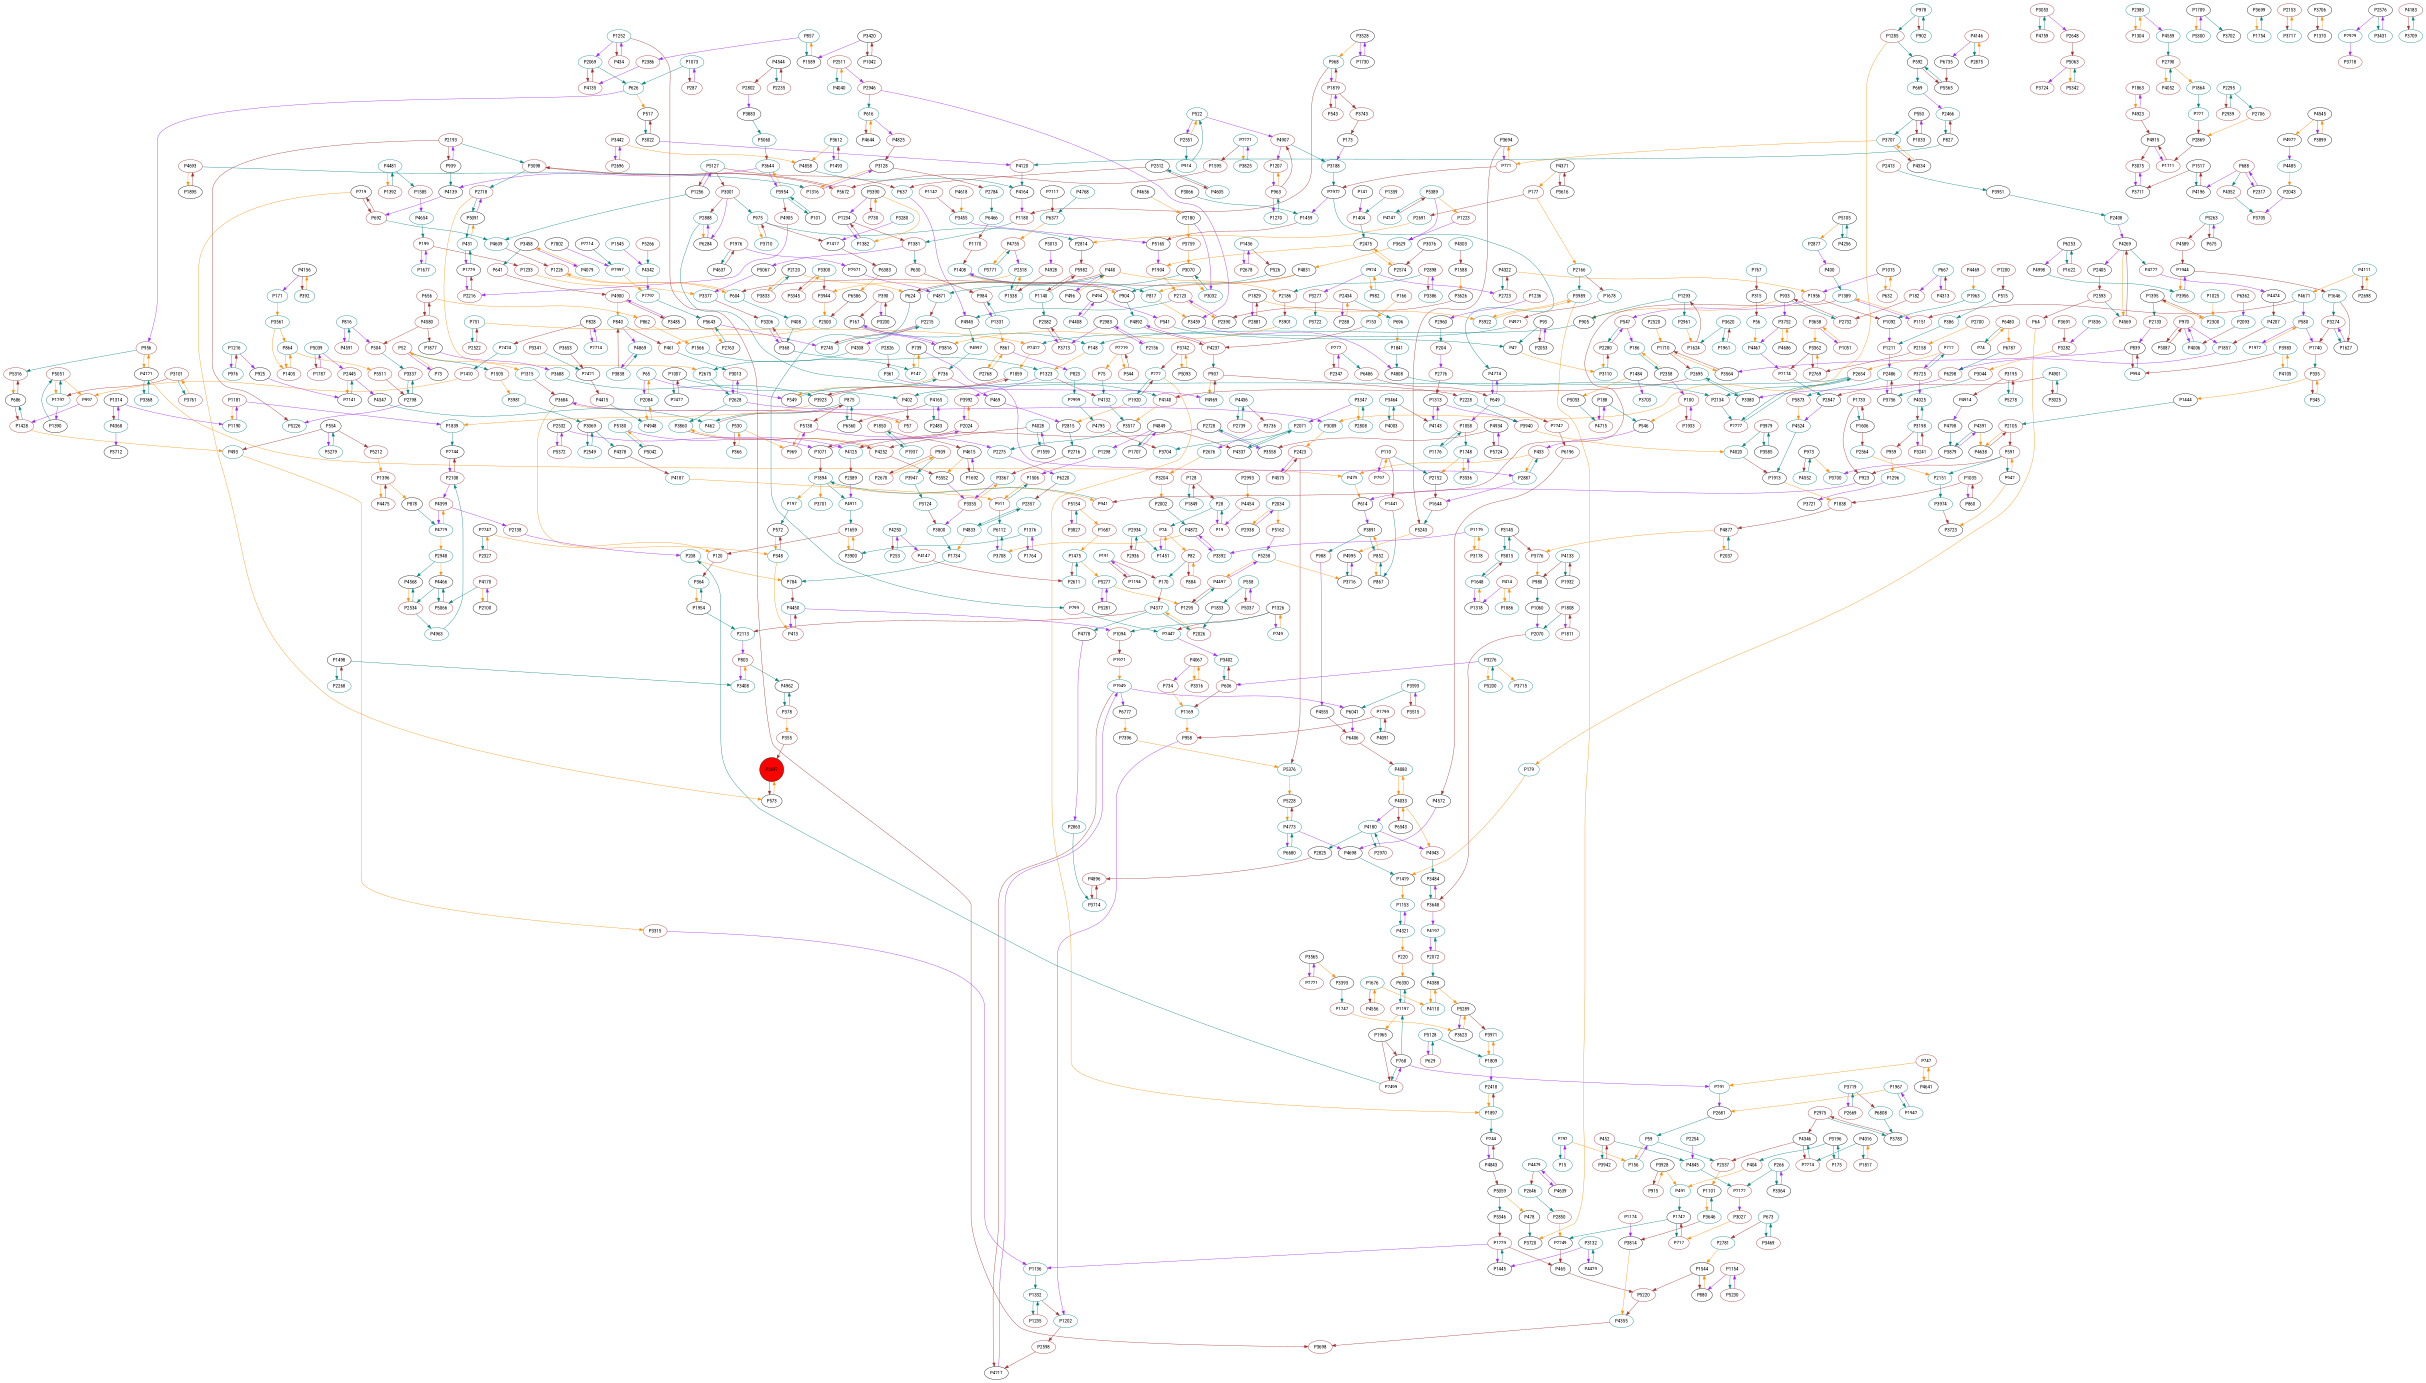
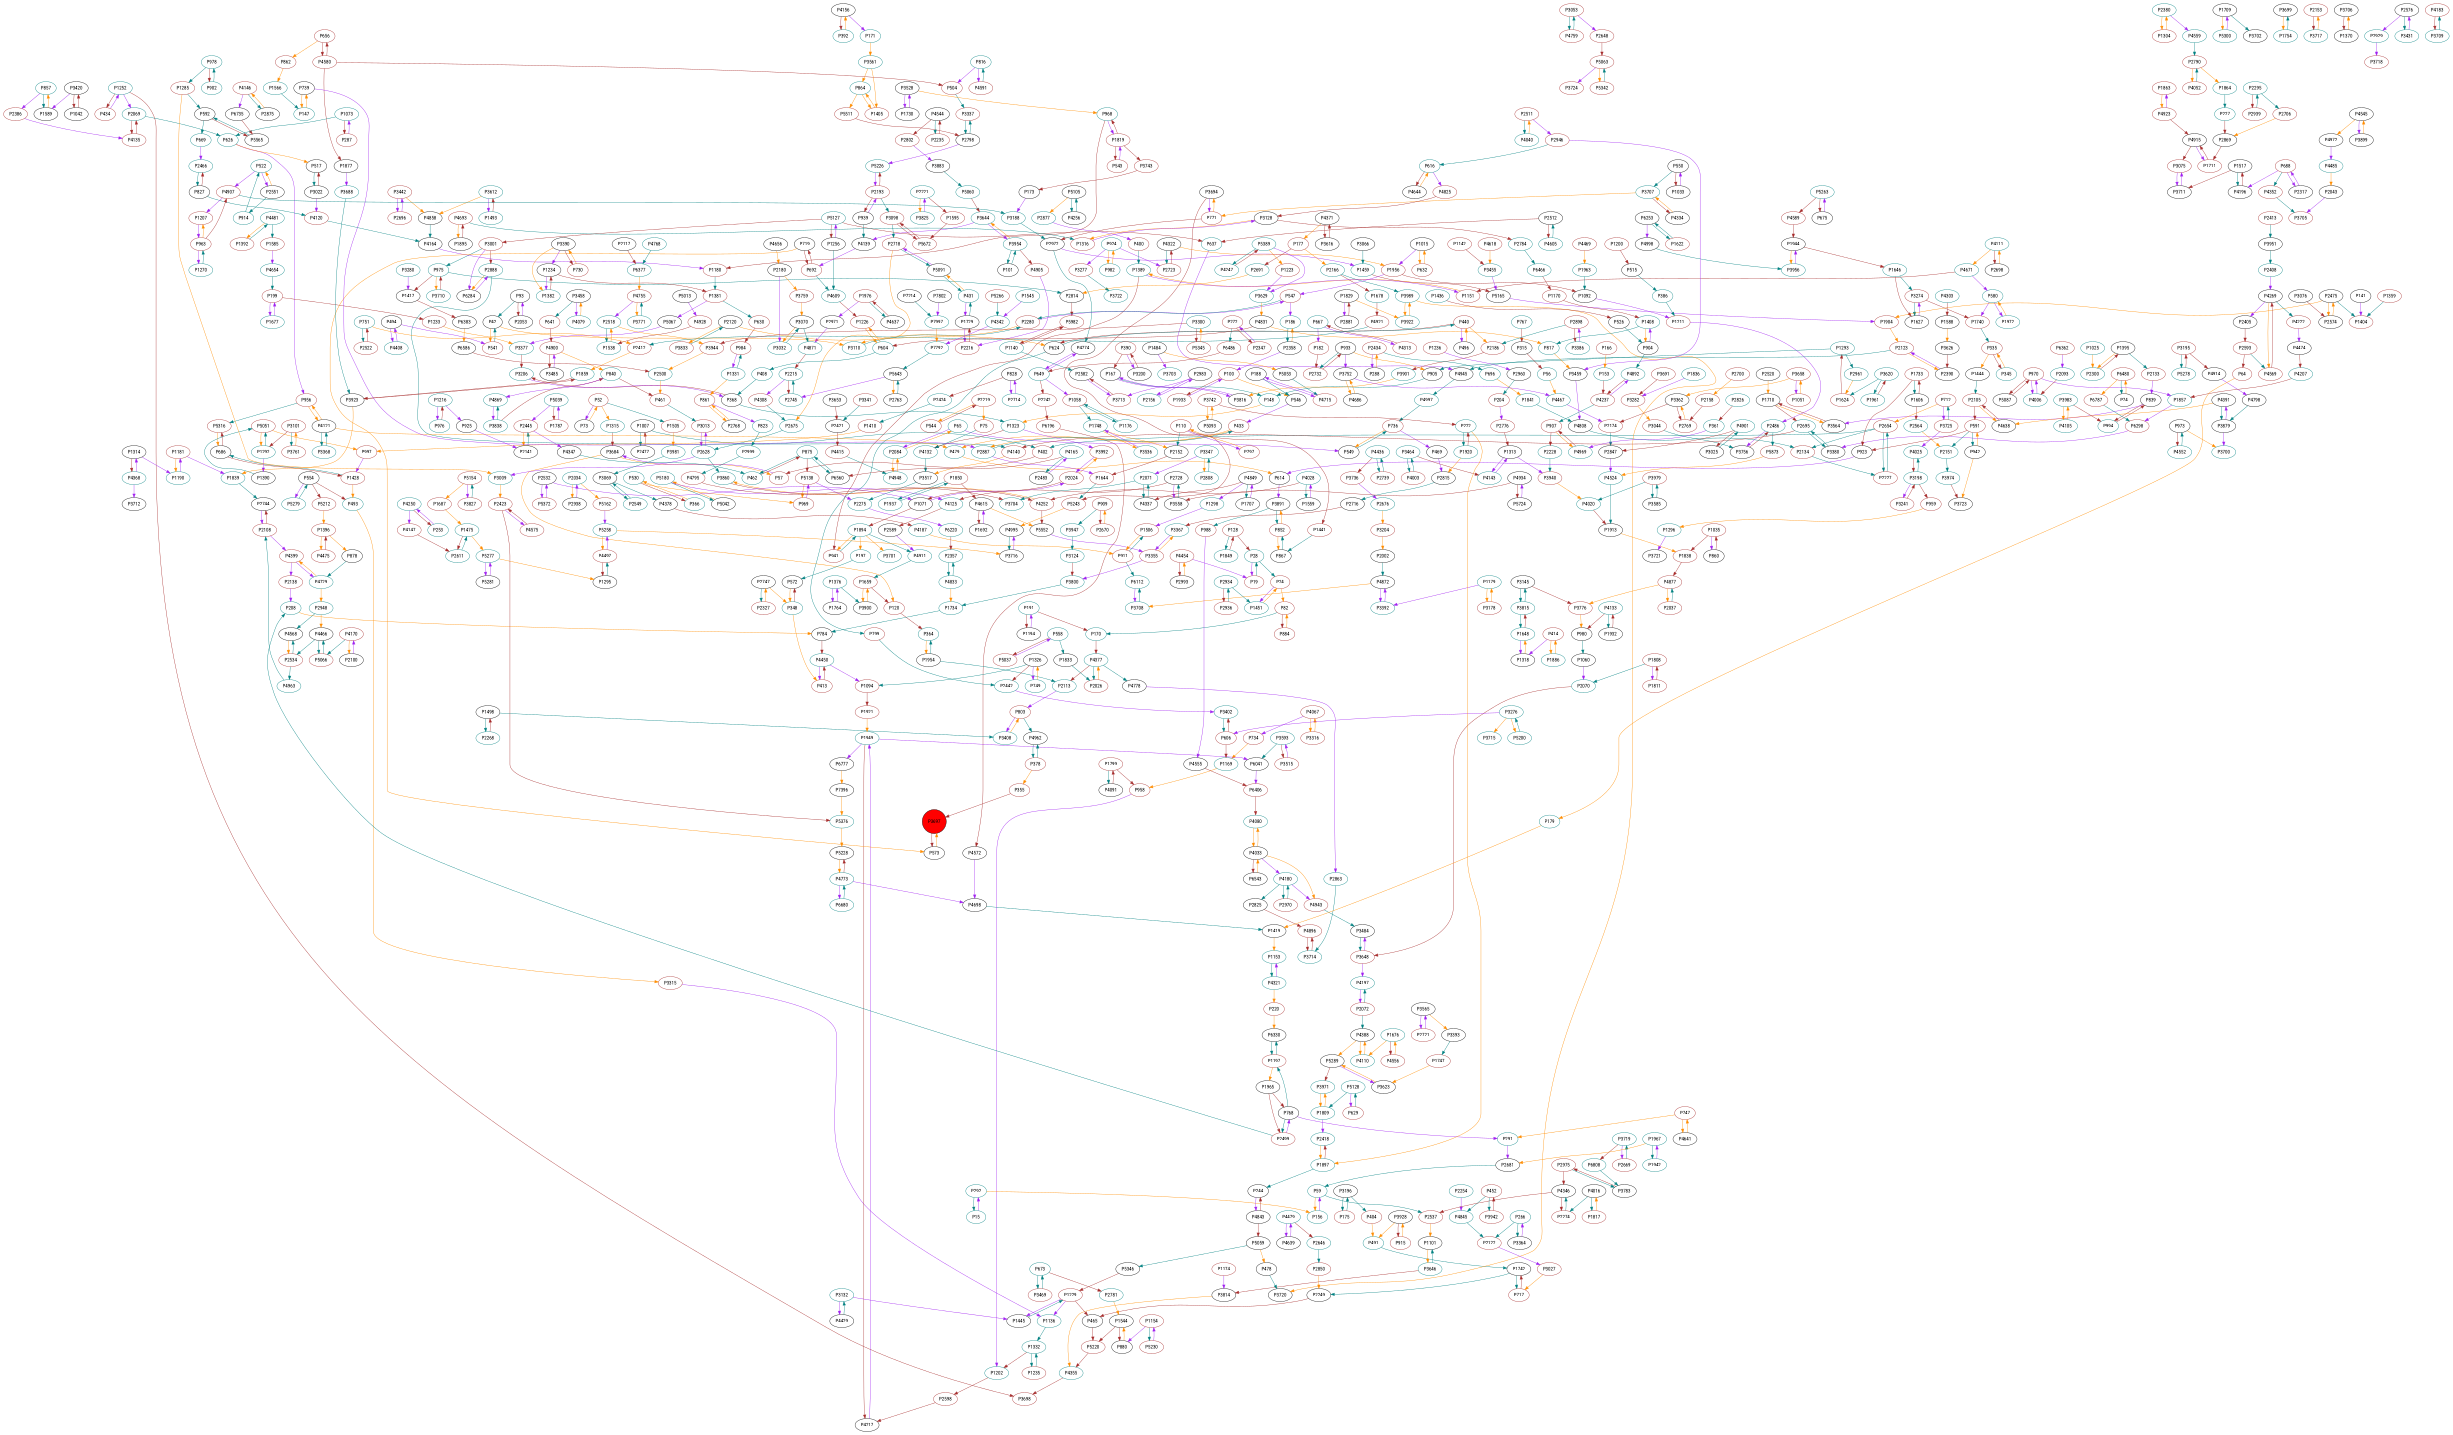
none -> (875, 177)
(1362, 229) -> (2345, 308)
(1246, 270) -> none
none -> (490, 333)
(1608, 363) -> (940, 335)
none -> (1180, 567)
